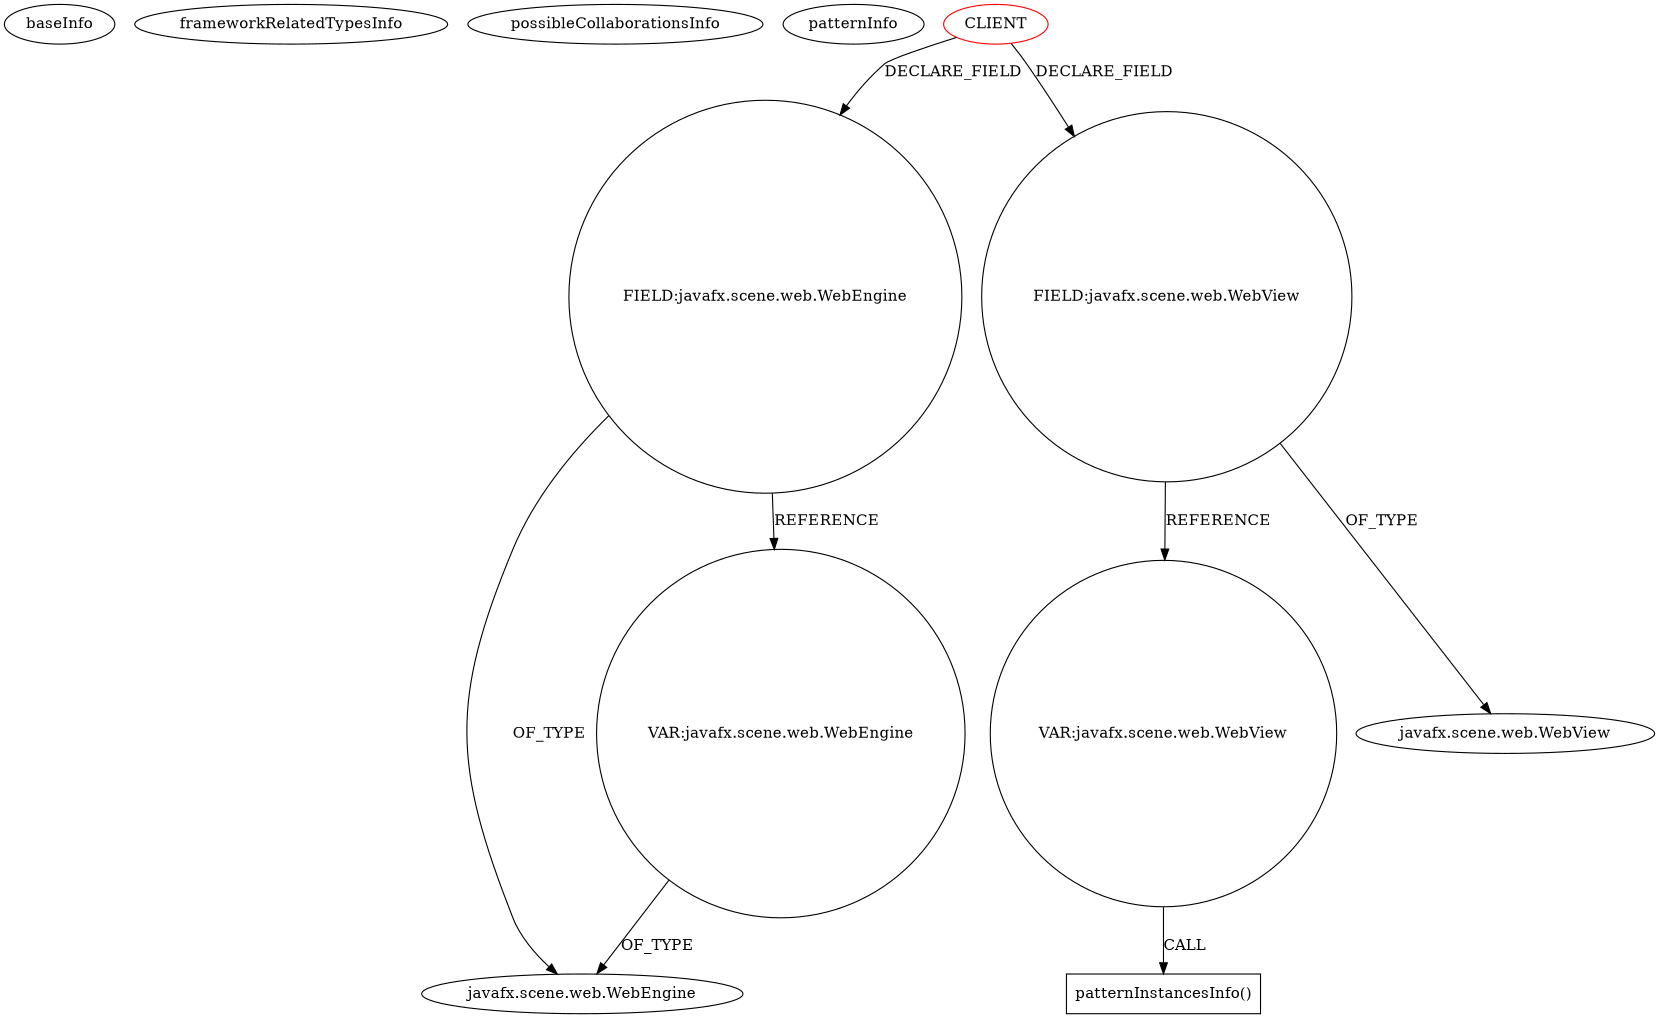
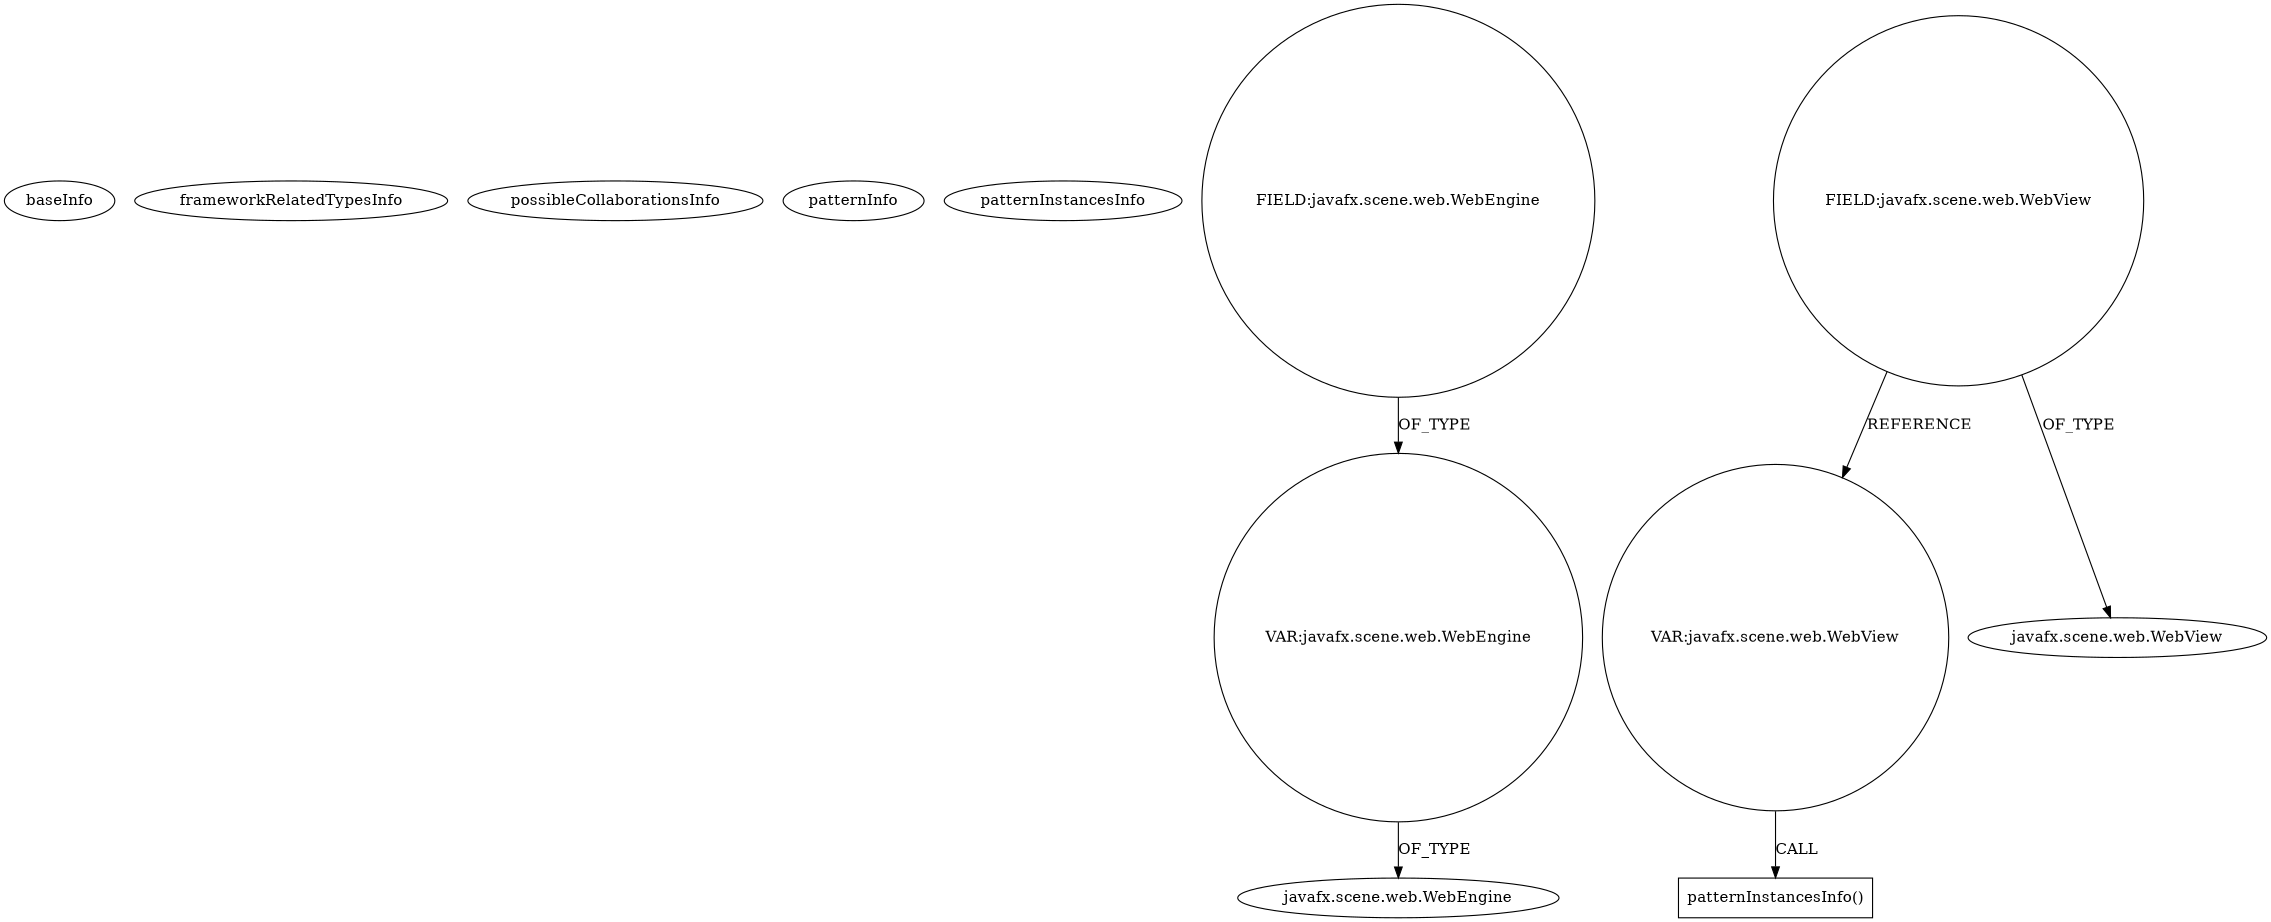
(996, 24) -> none
none -> (1063, 201)
(827, 521) -> (1435, 425)
(472, 681) -> none
